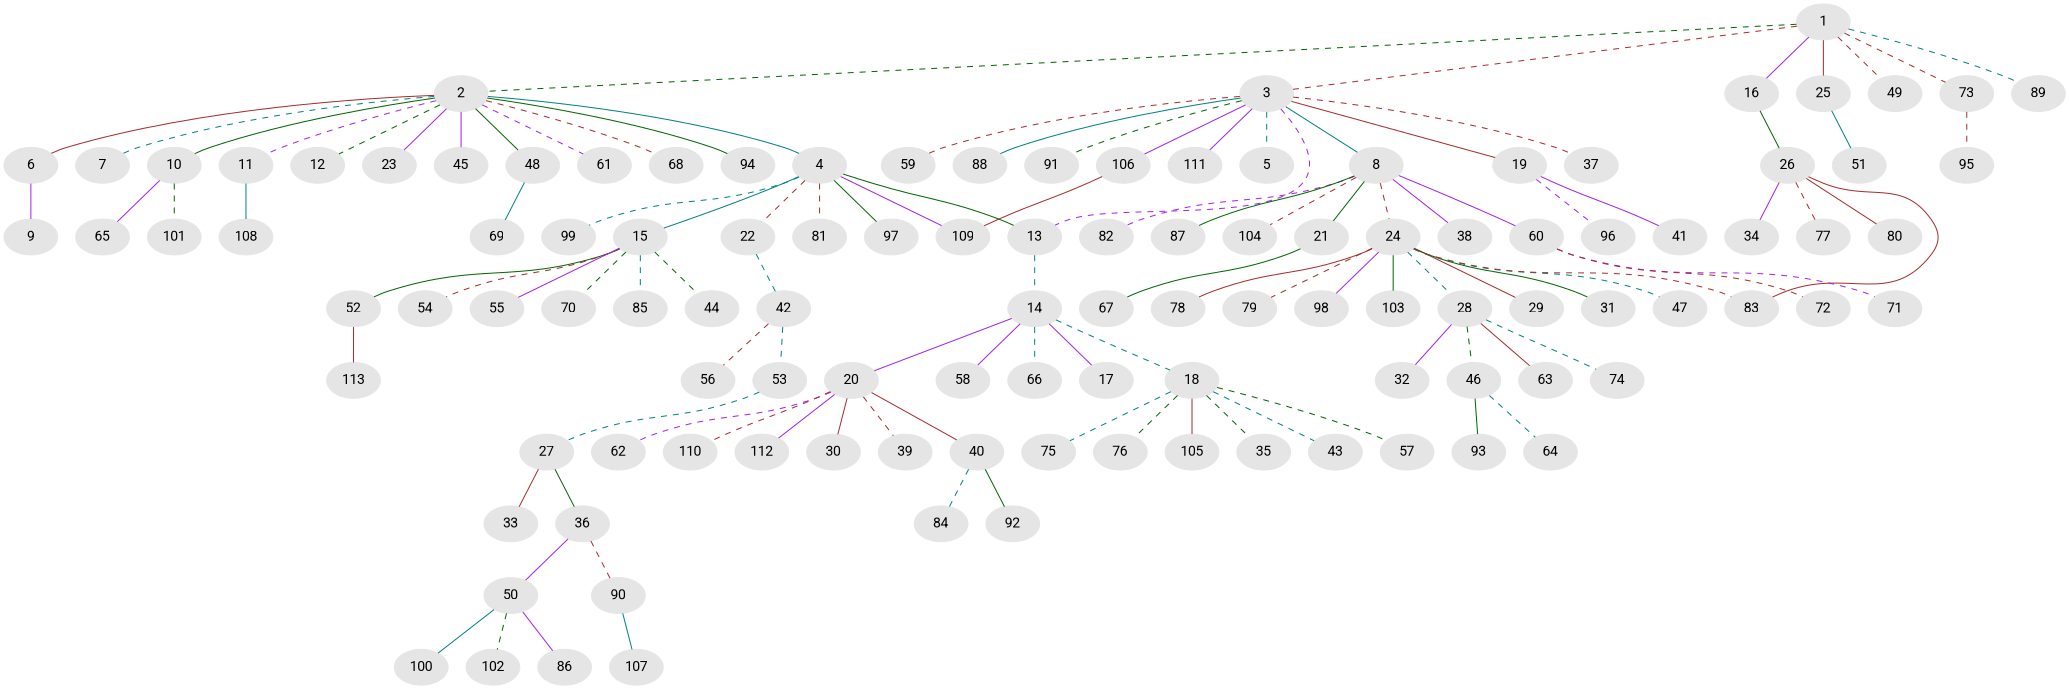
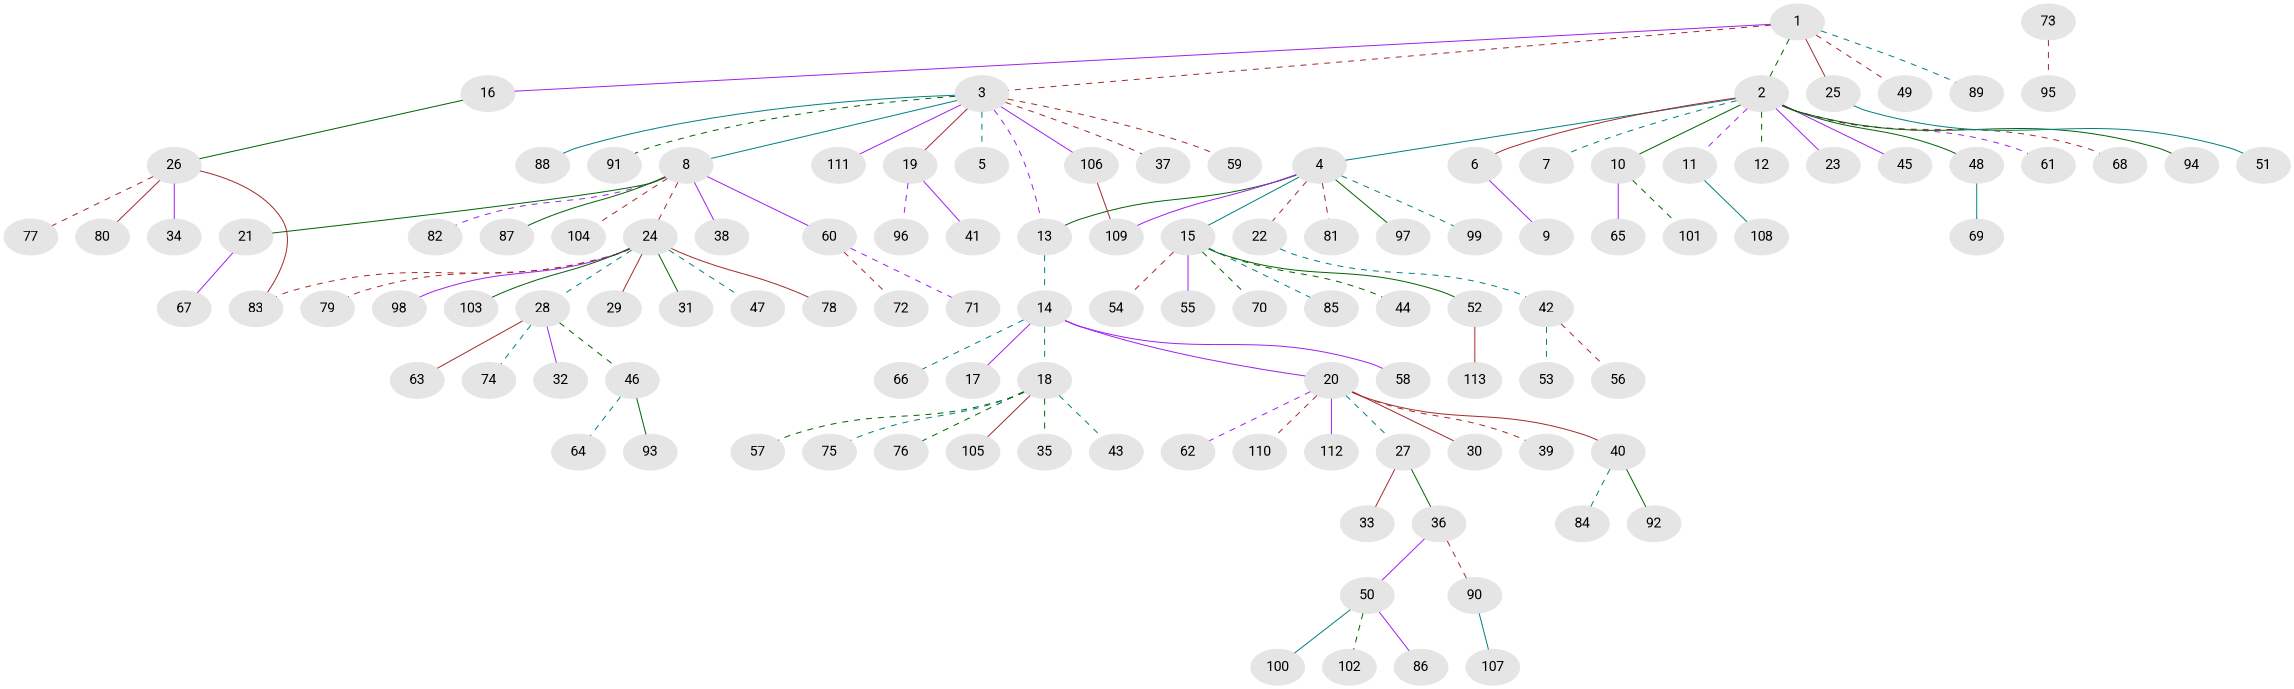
(1895, 58) -> none
(1214, 273) -> (215, 273)
(663, 416) -> (1367, 416)
